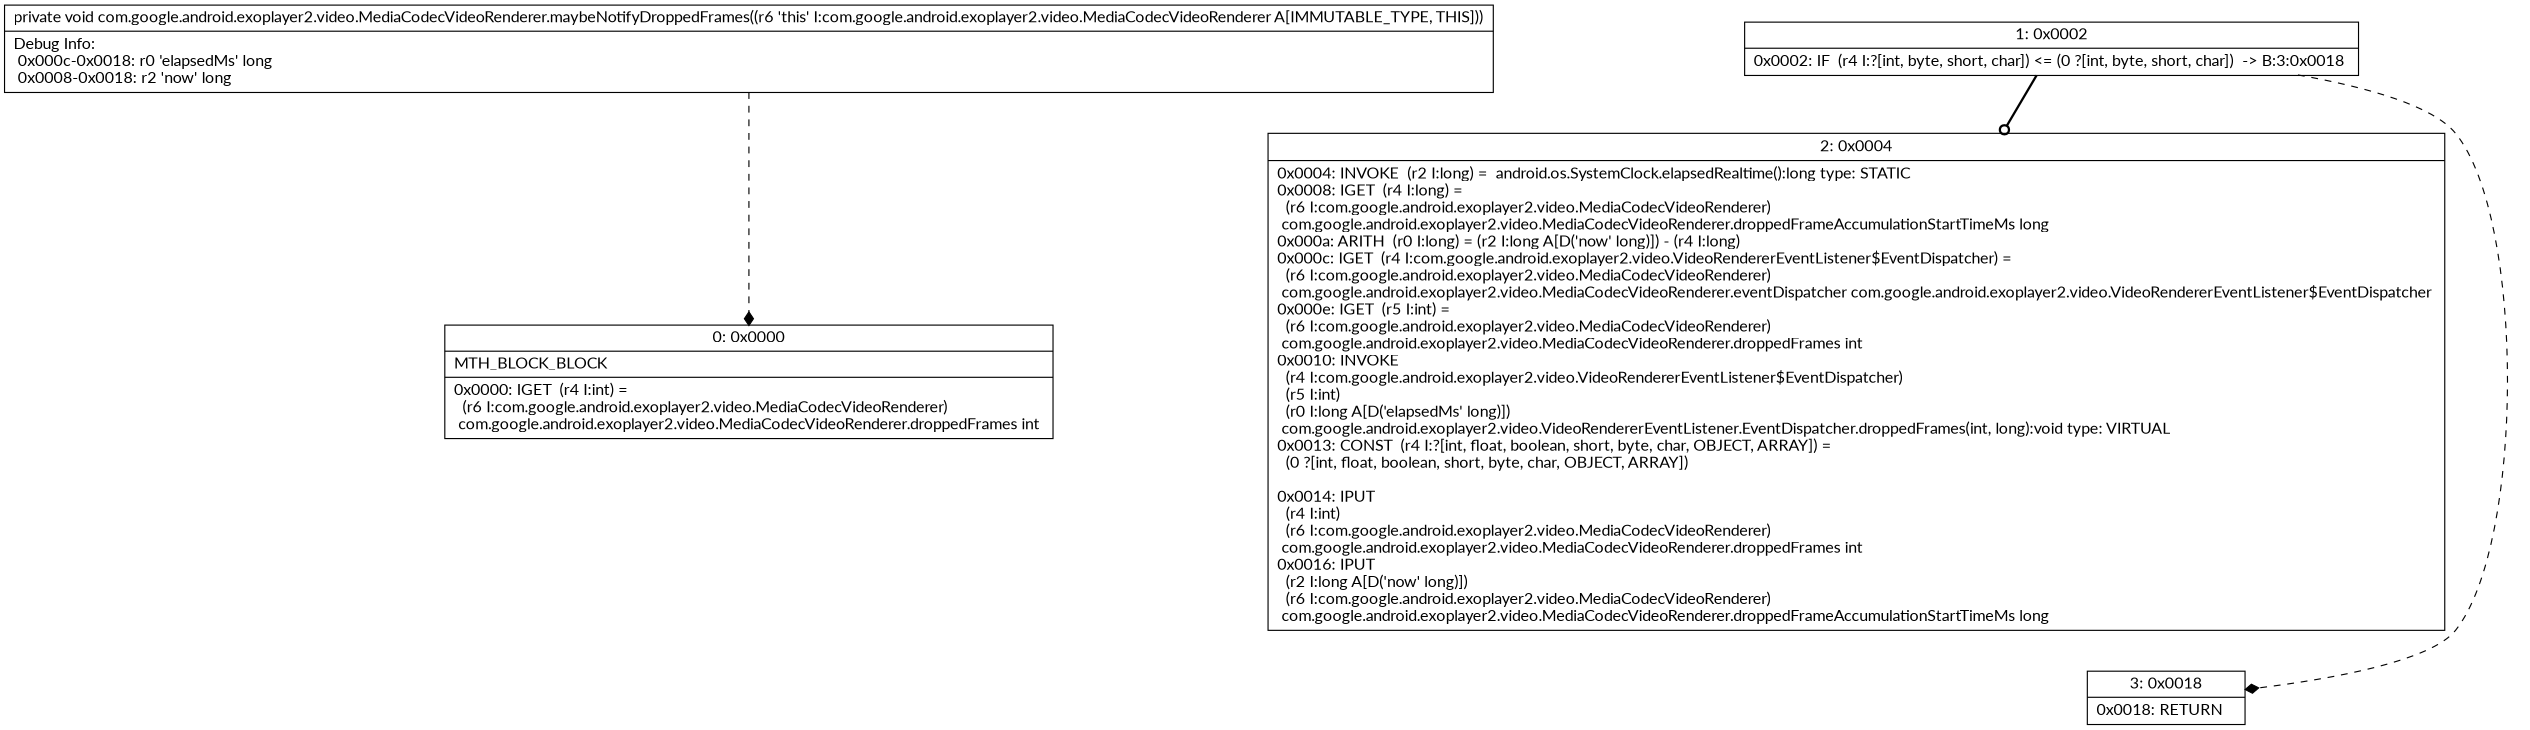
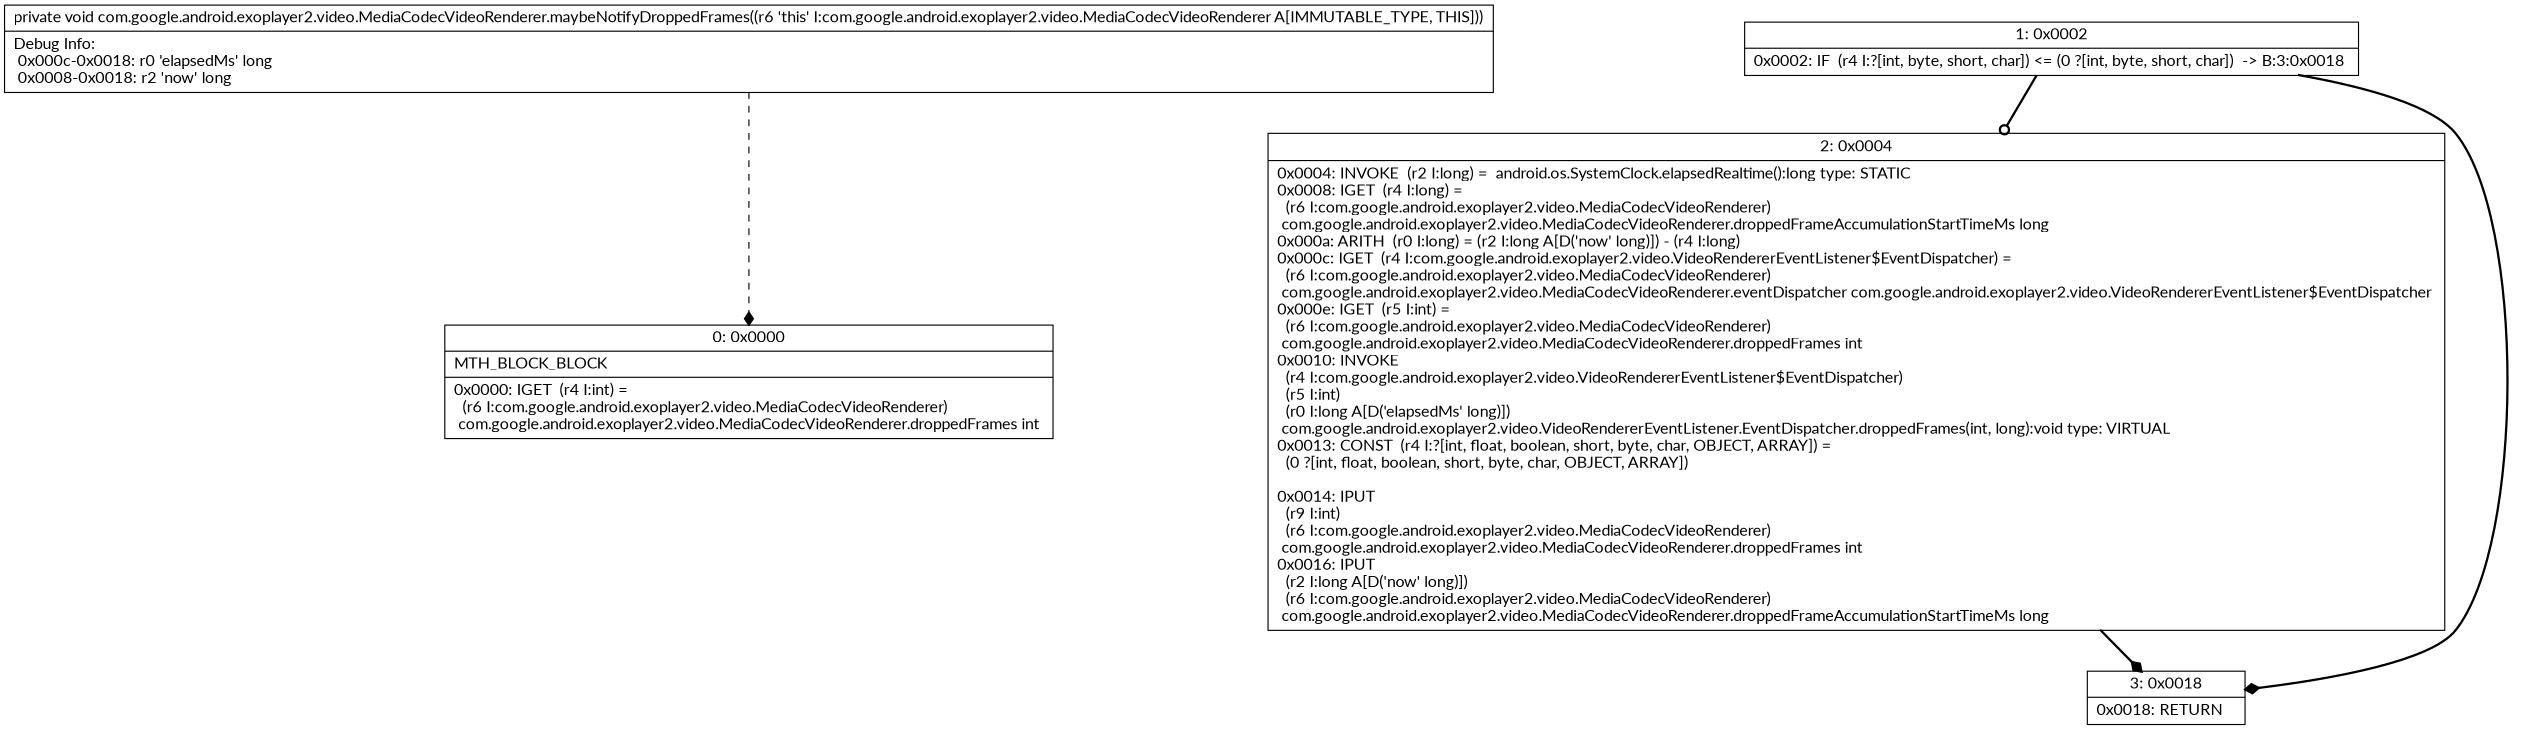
(2507, 400) -> (2507, 400)
(1309, 514) -> (1309, 514)
none -> (2116, 646)
